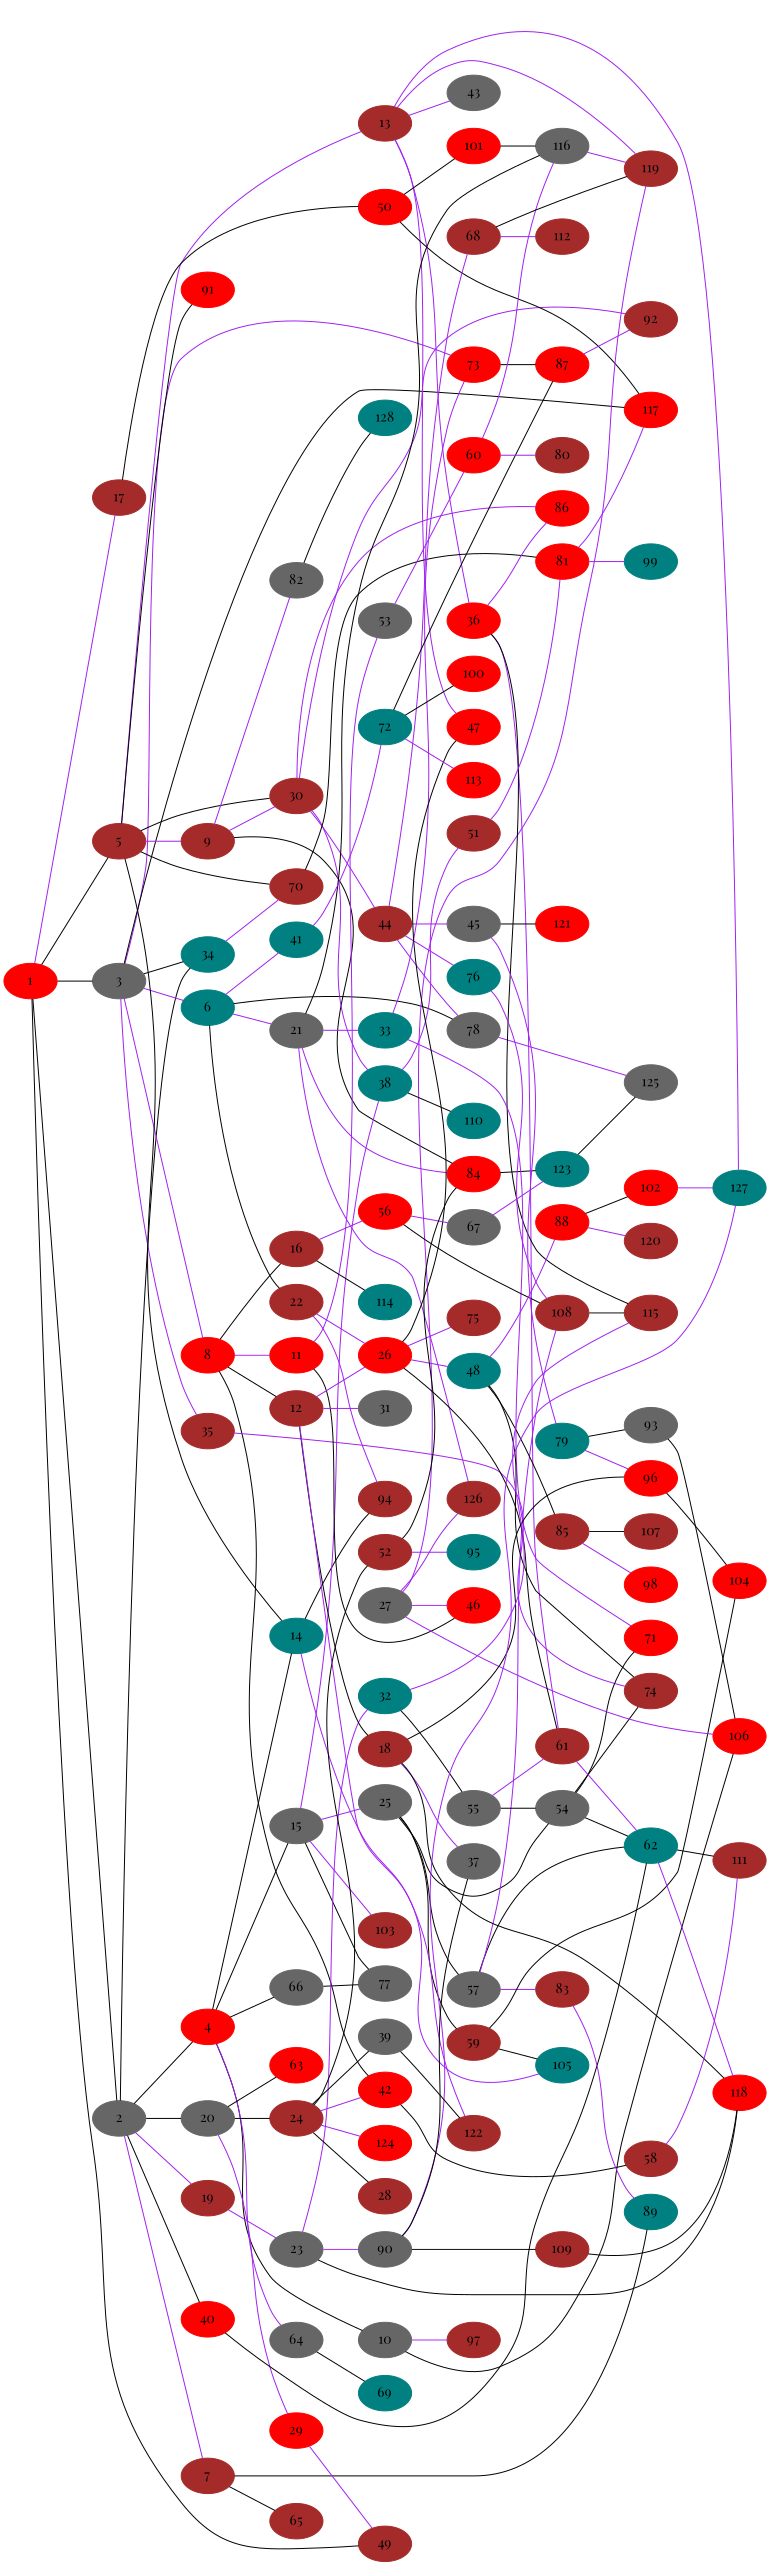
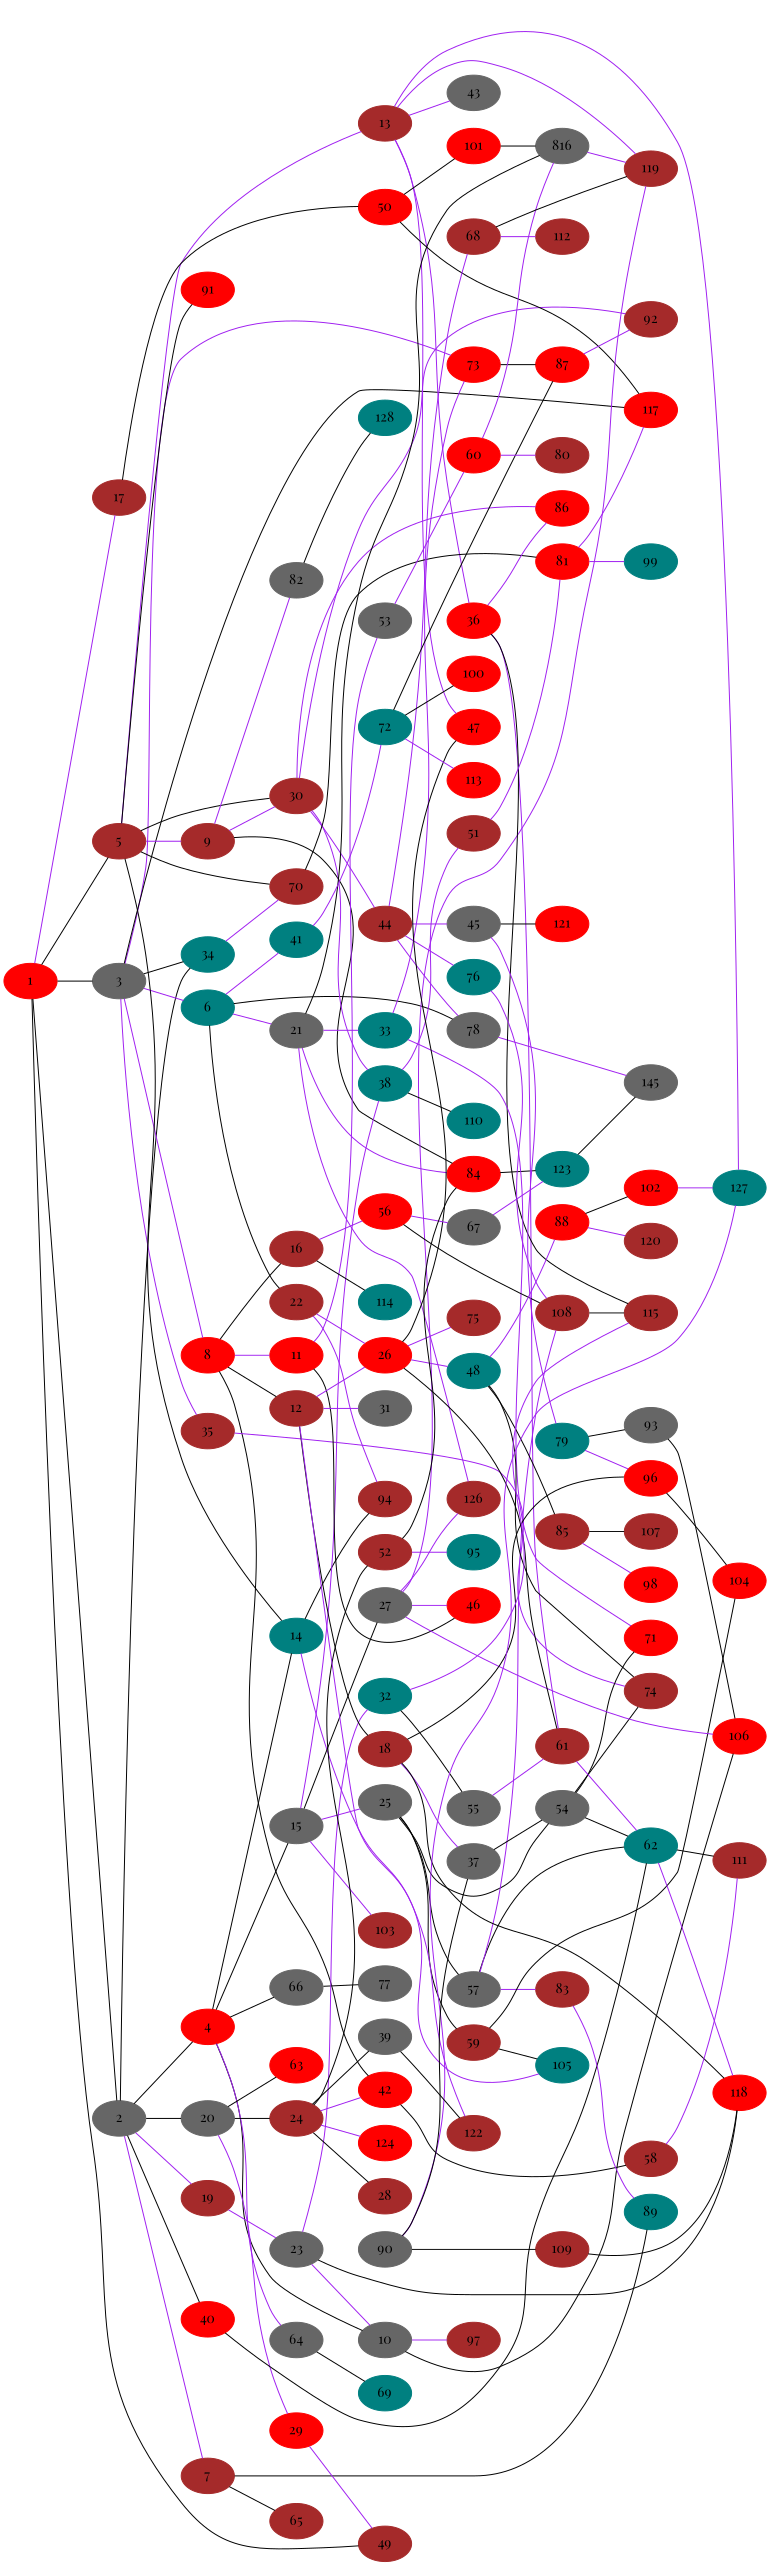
(562, 146) -> (562, 146)
(651, 1083) -> (651, 1083)
(518, 1808) -> (518, 1835)
(340, 1917) -> (335, 1729)
(341, 2249) -> (341, 2295)
